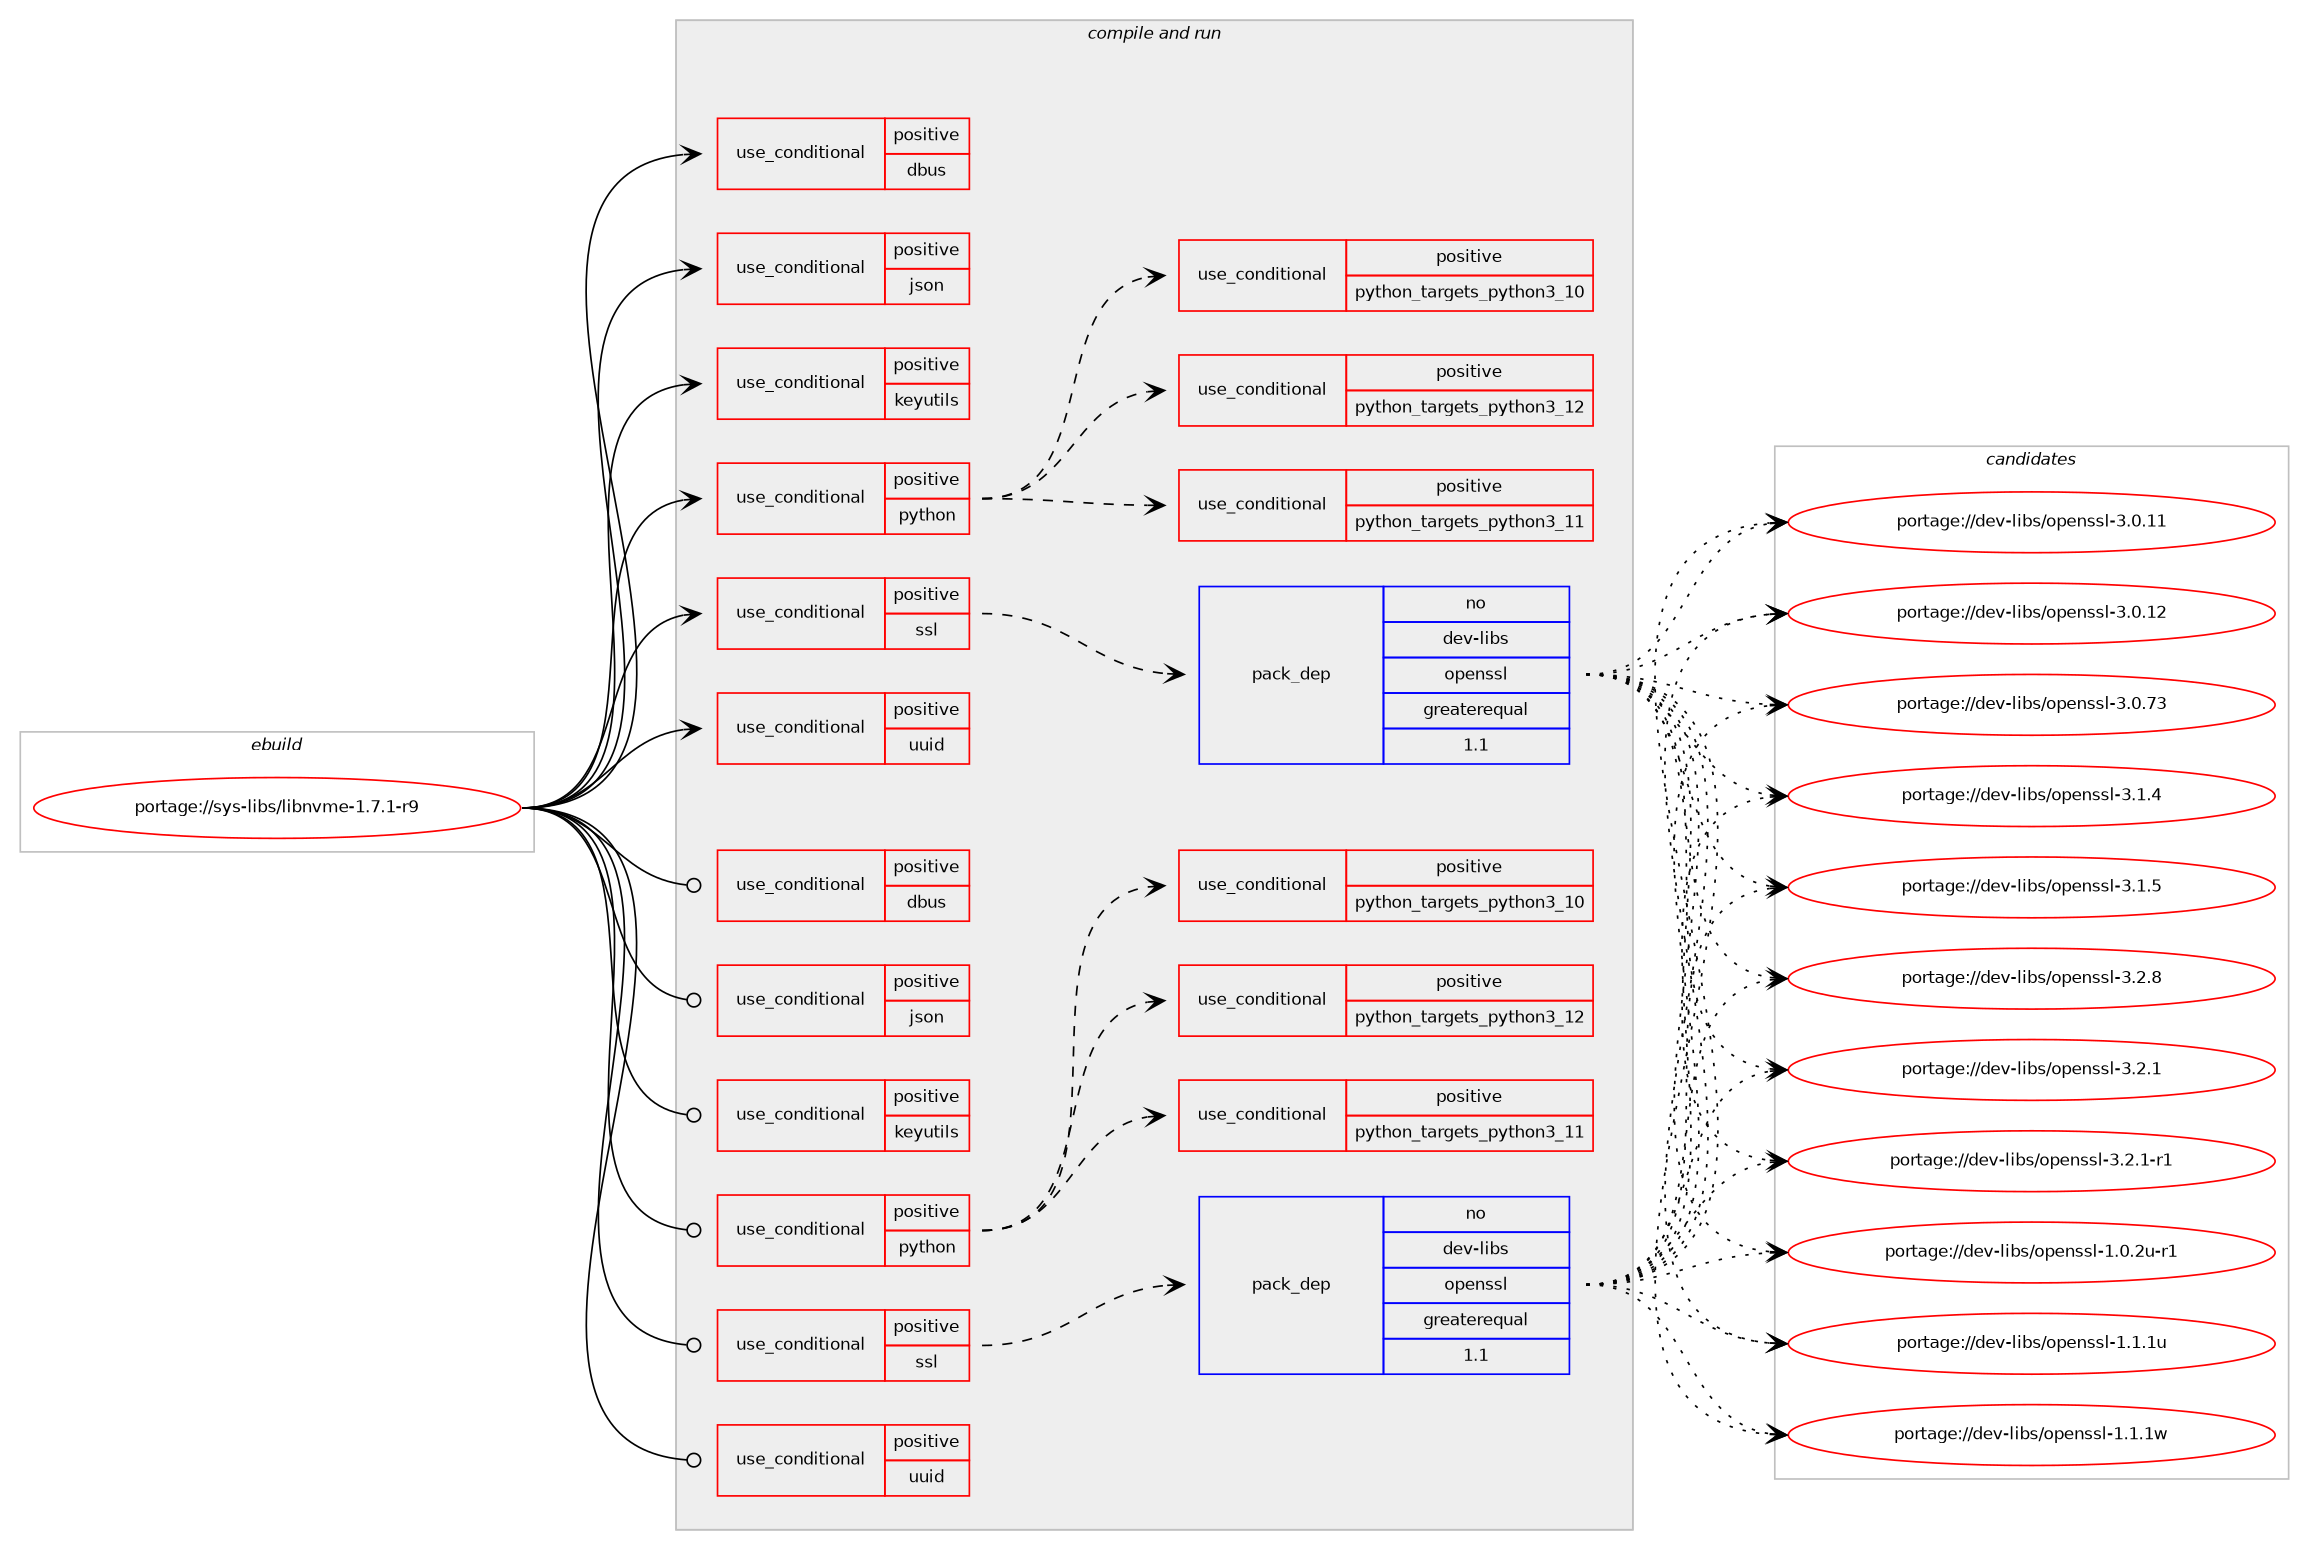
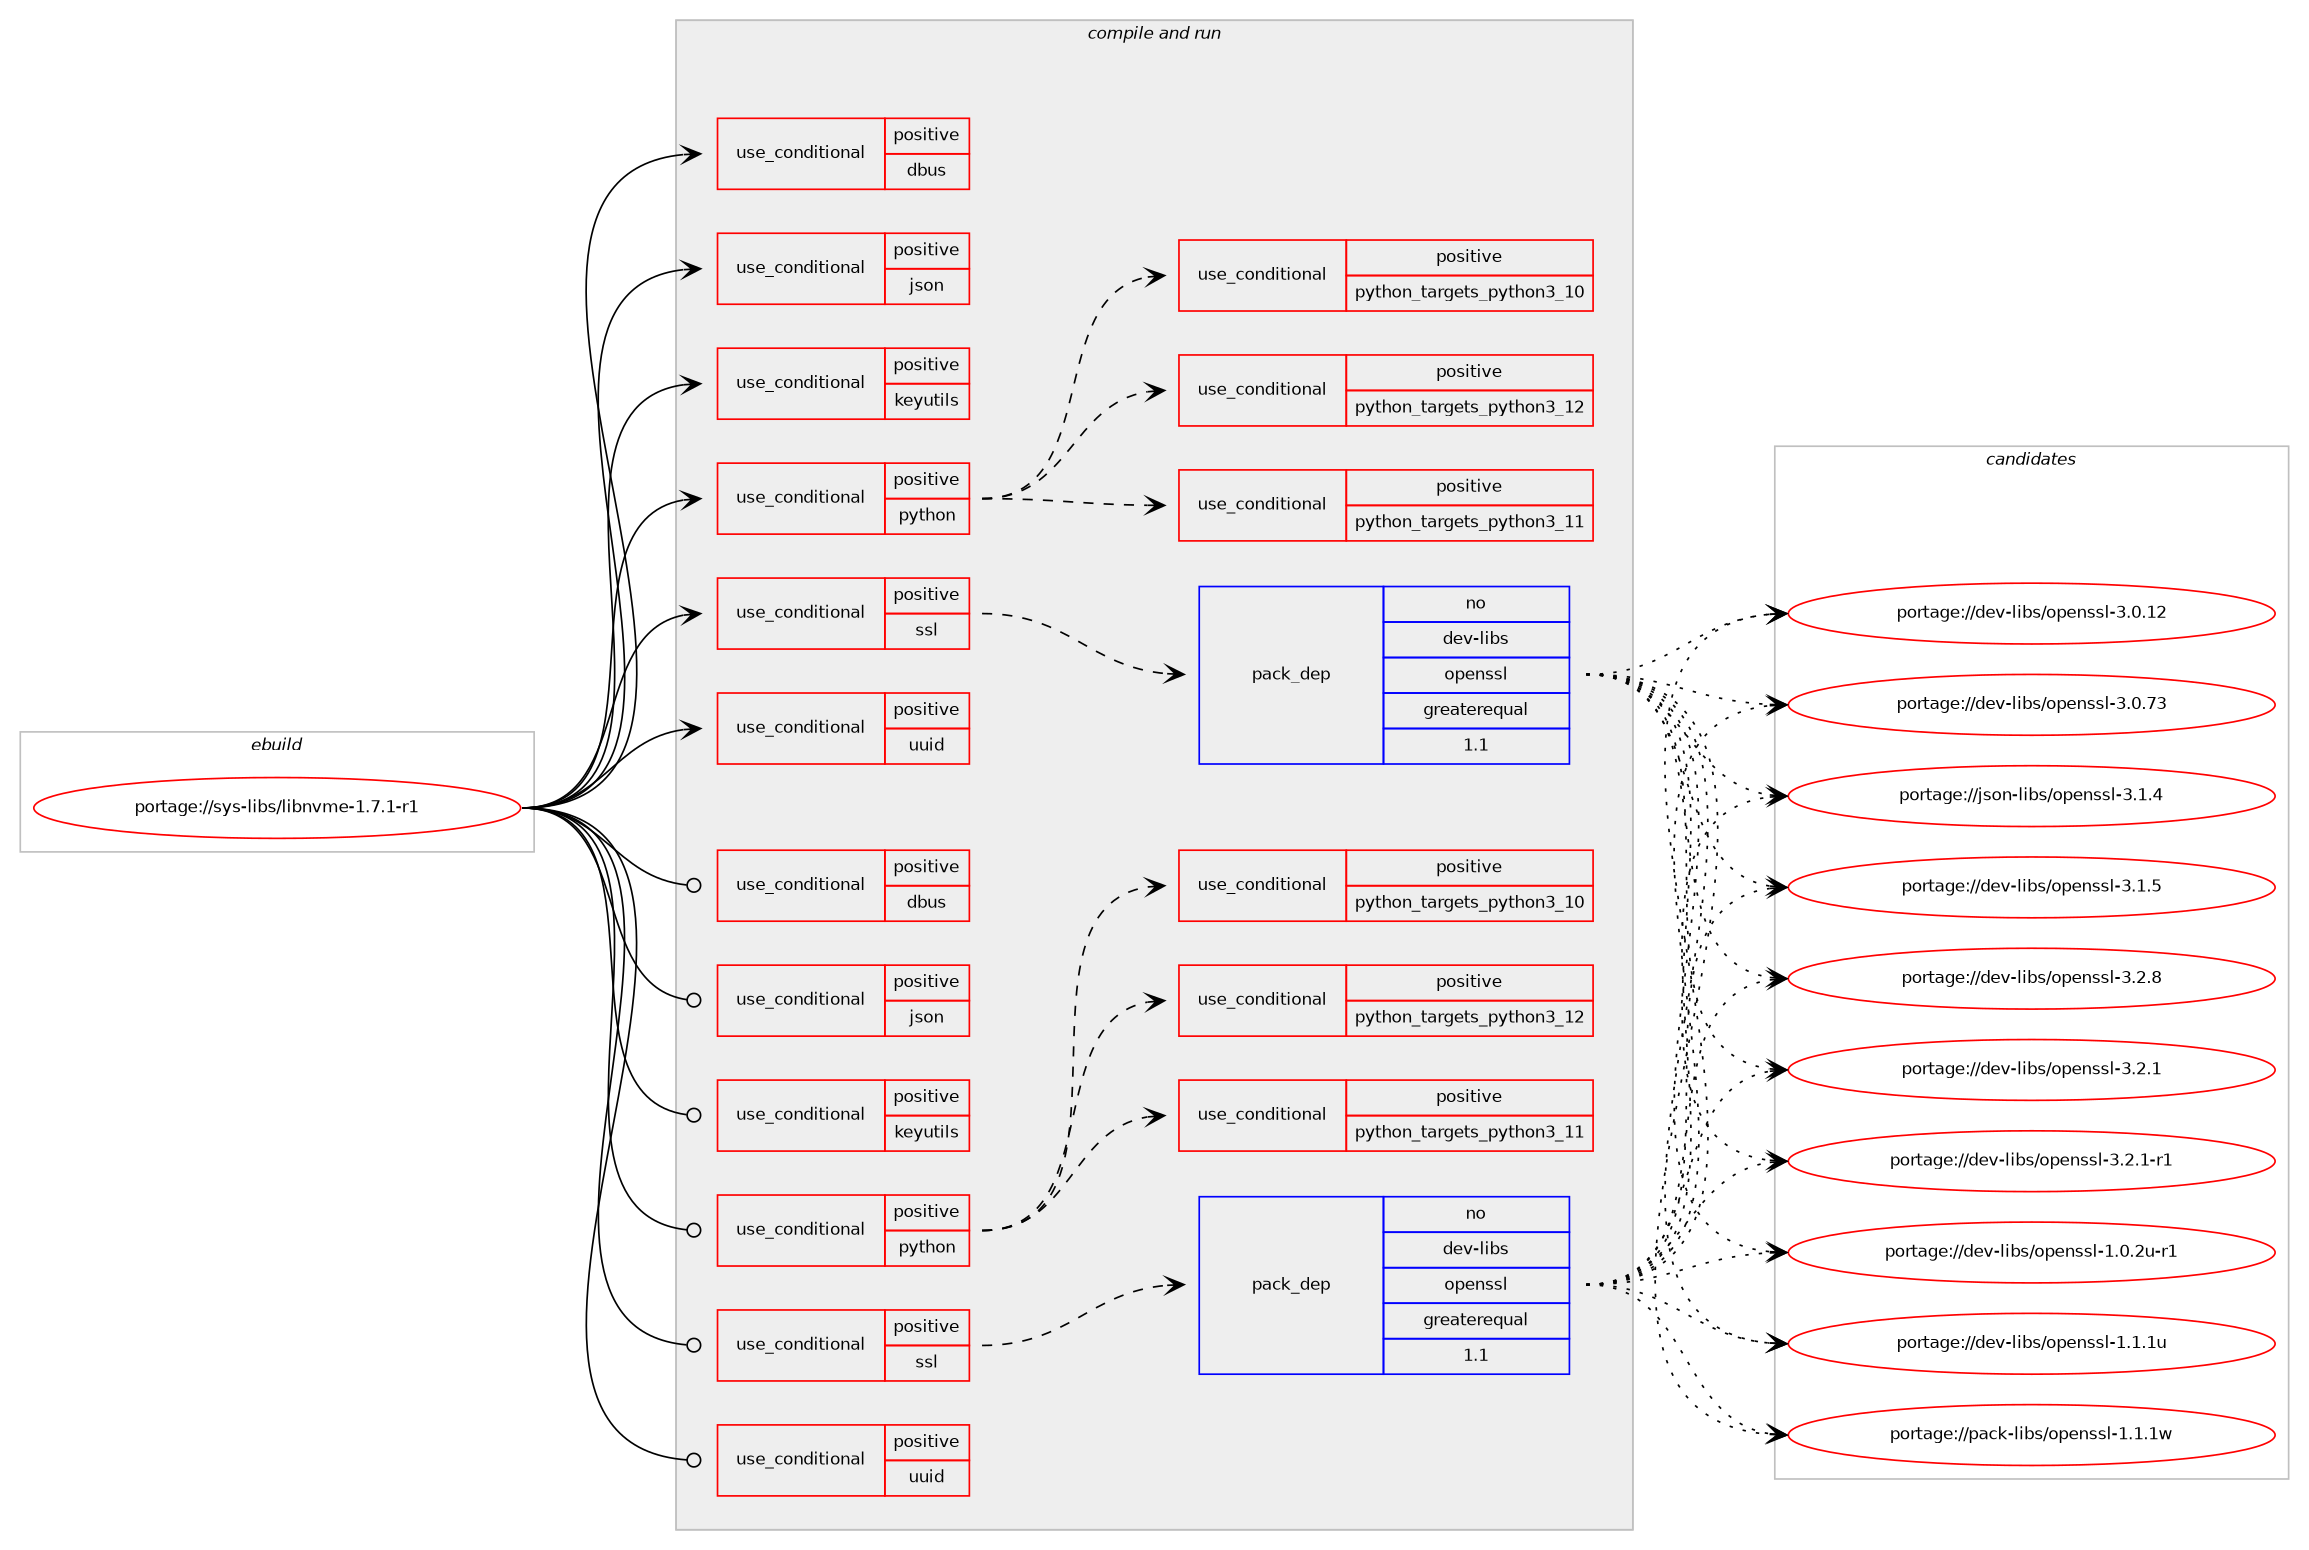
(2032, 522) -> none
(2032, 796) -> (2032, 796)
(277, 808) -> (277, 808)
(2032, 1435) -> (2032, 1435)
